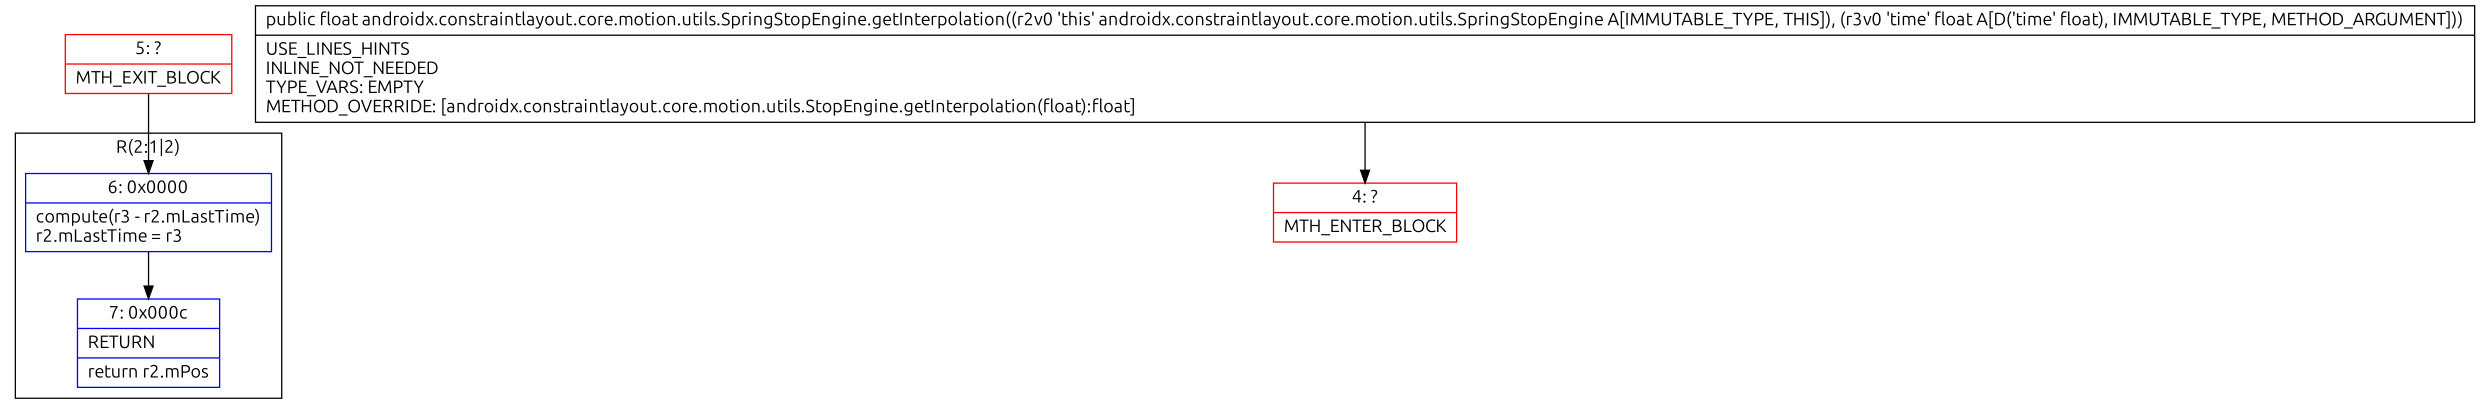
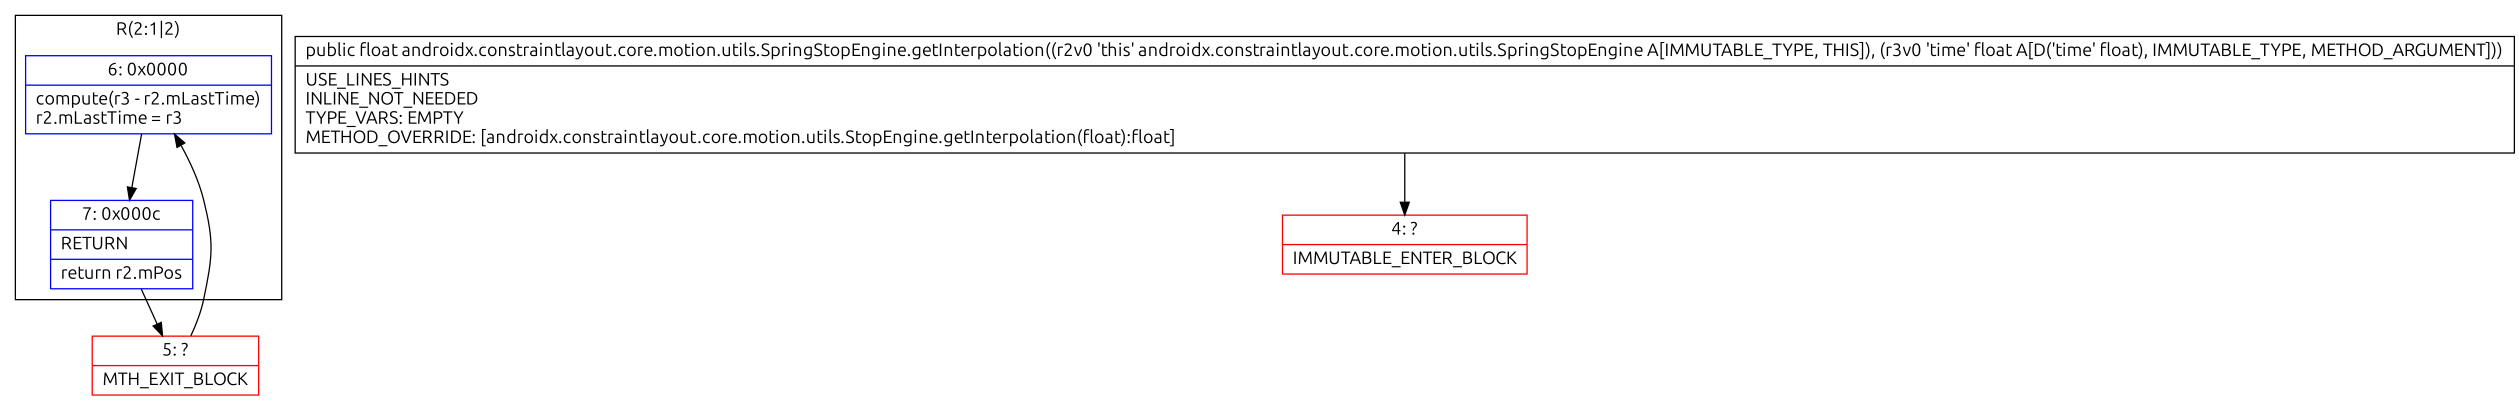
(1365, 227) -> (1405, 259)
none -> (150, 307)
